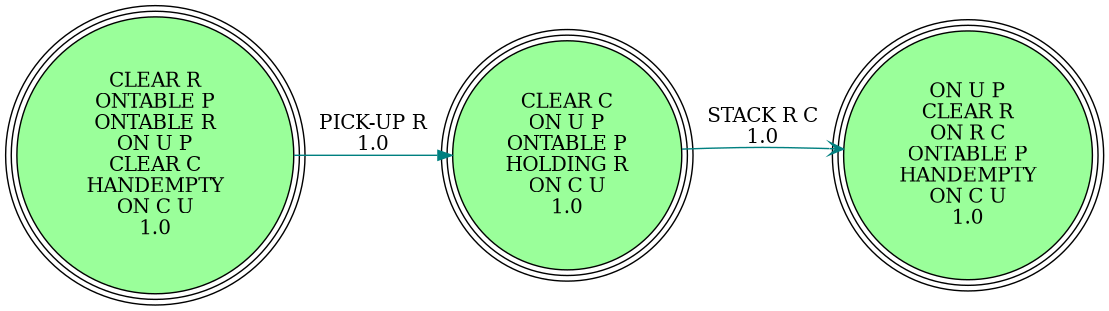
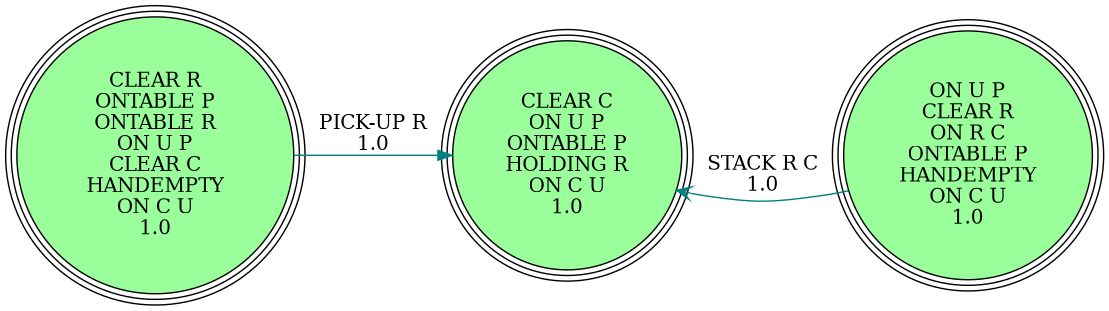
(756, 147) -> (770, 201)
